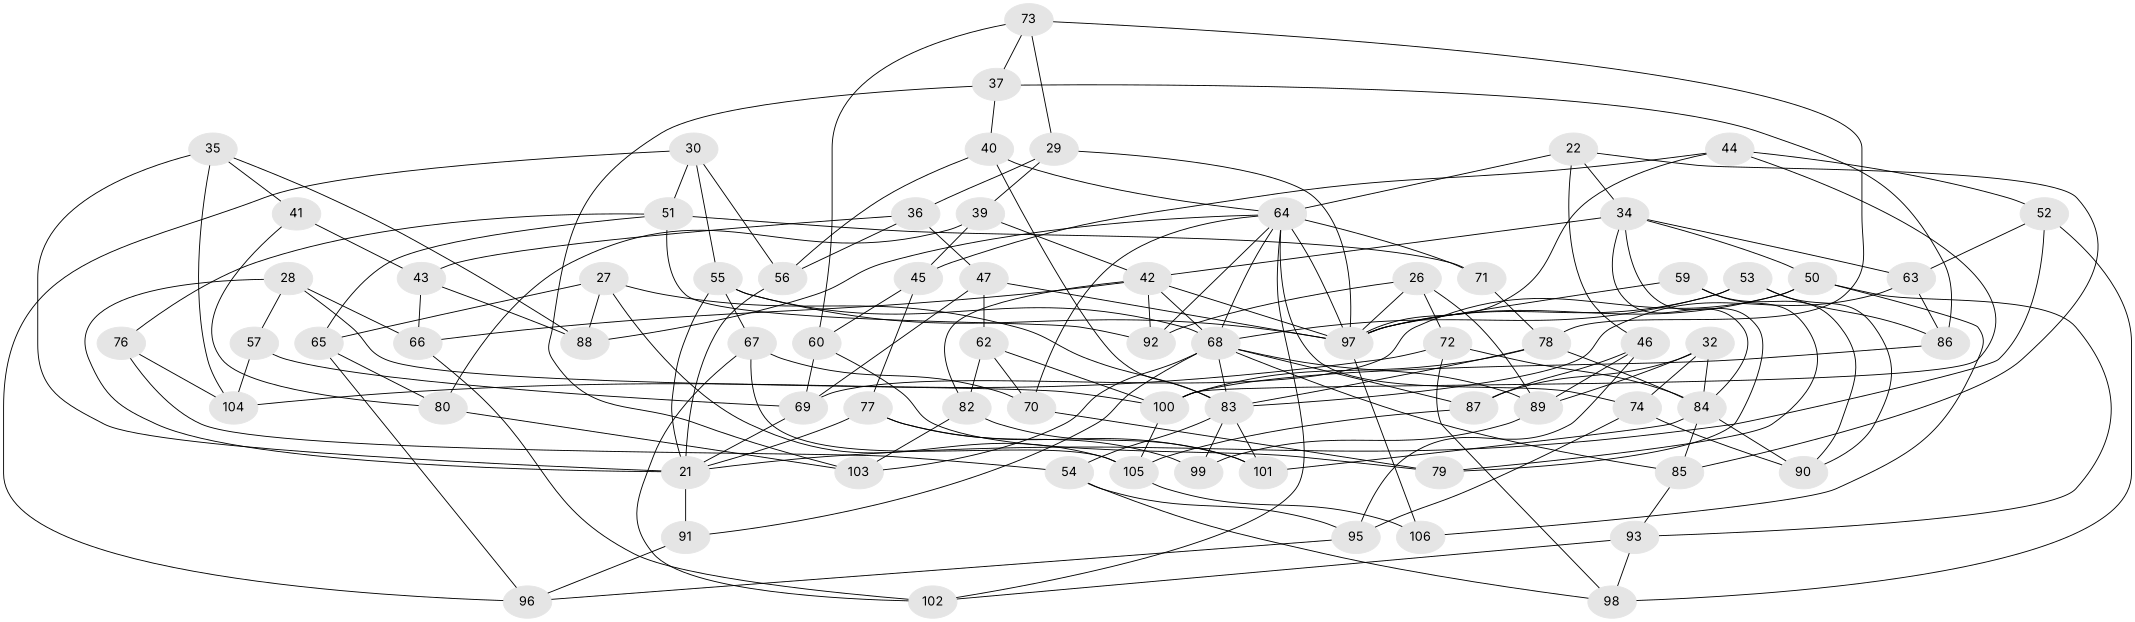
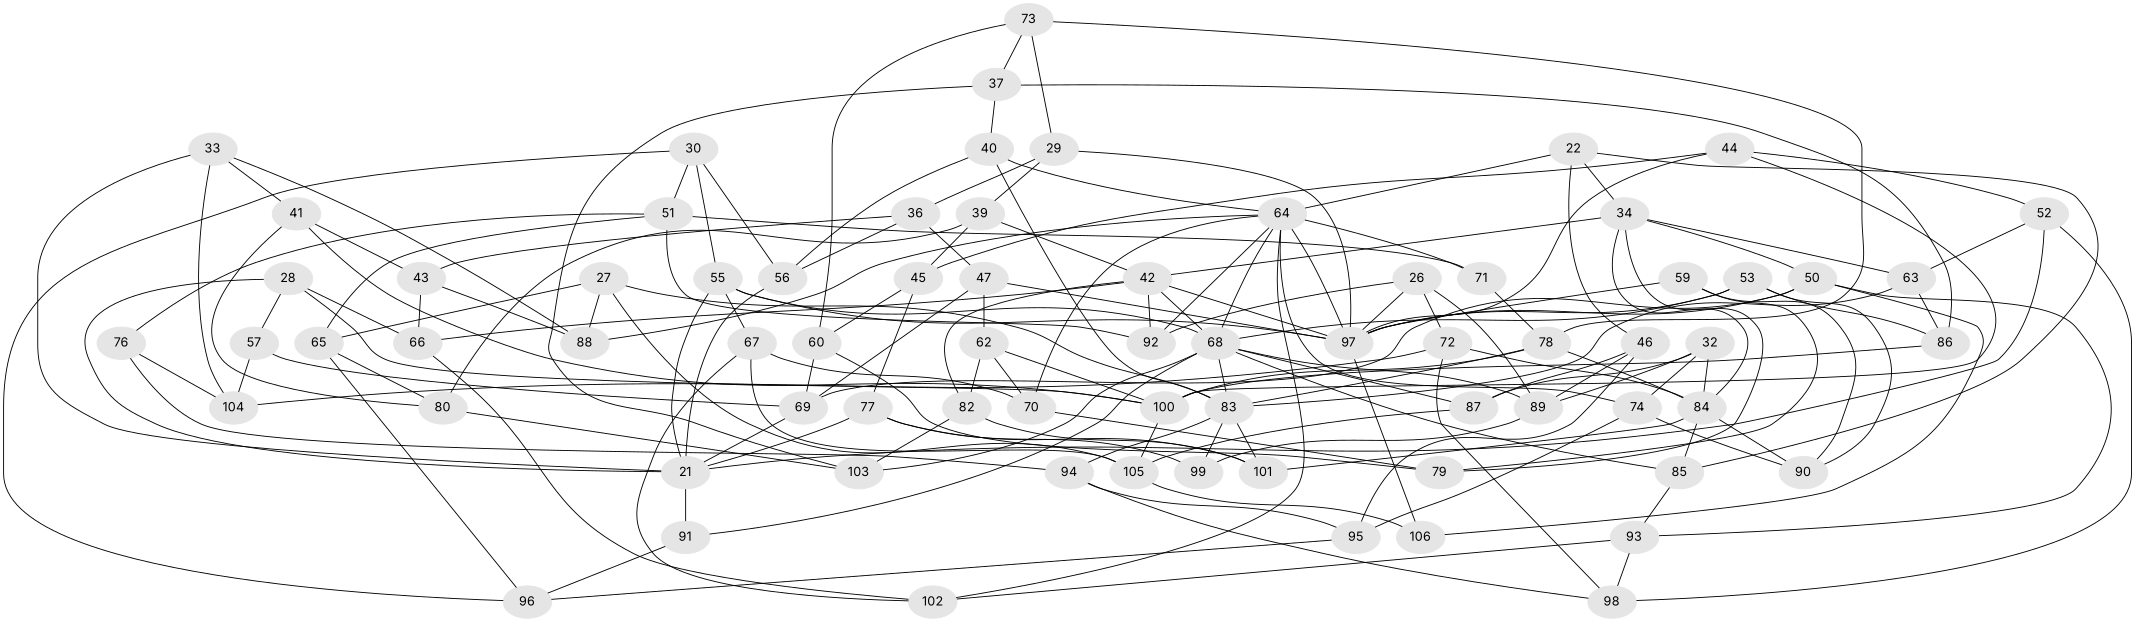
(213, 149) -> (213, 149)
none -> (641, 376)
(1069, 473) -> (1069, 473)
